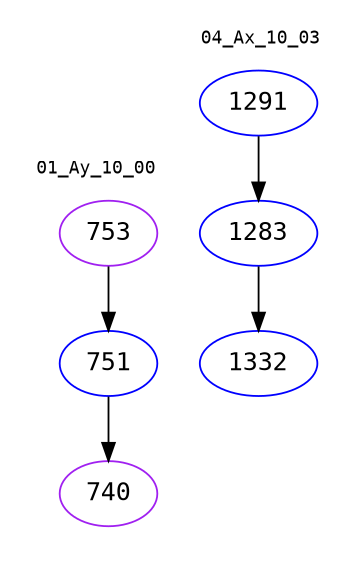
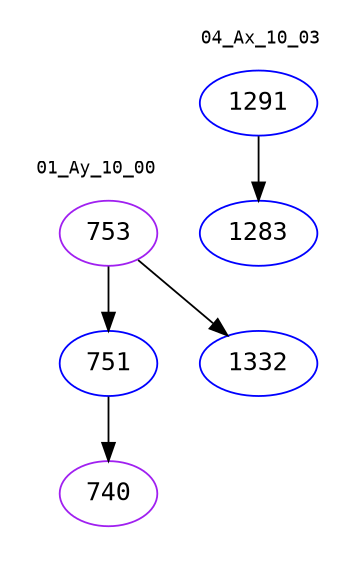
(259, 290) -> (161, 279)
